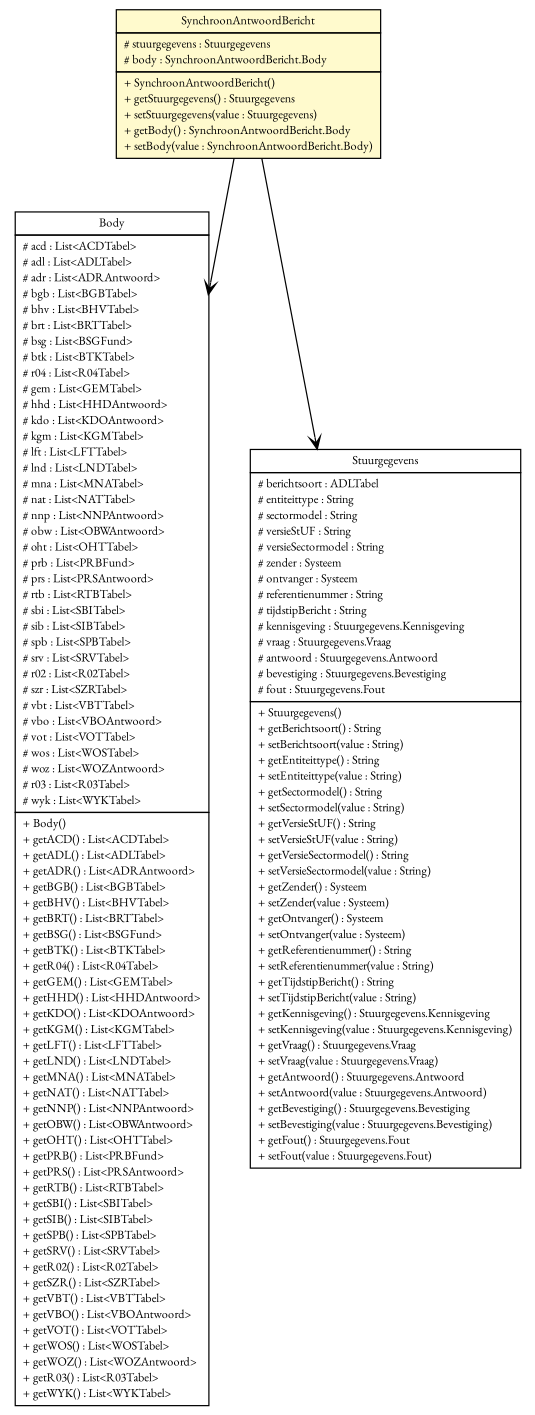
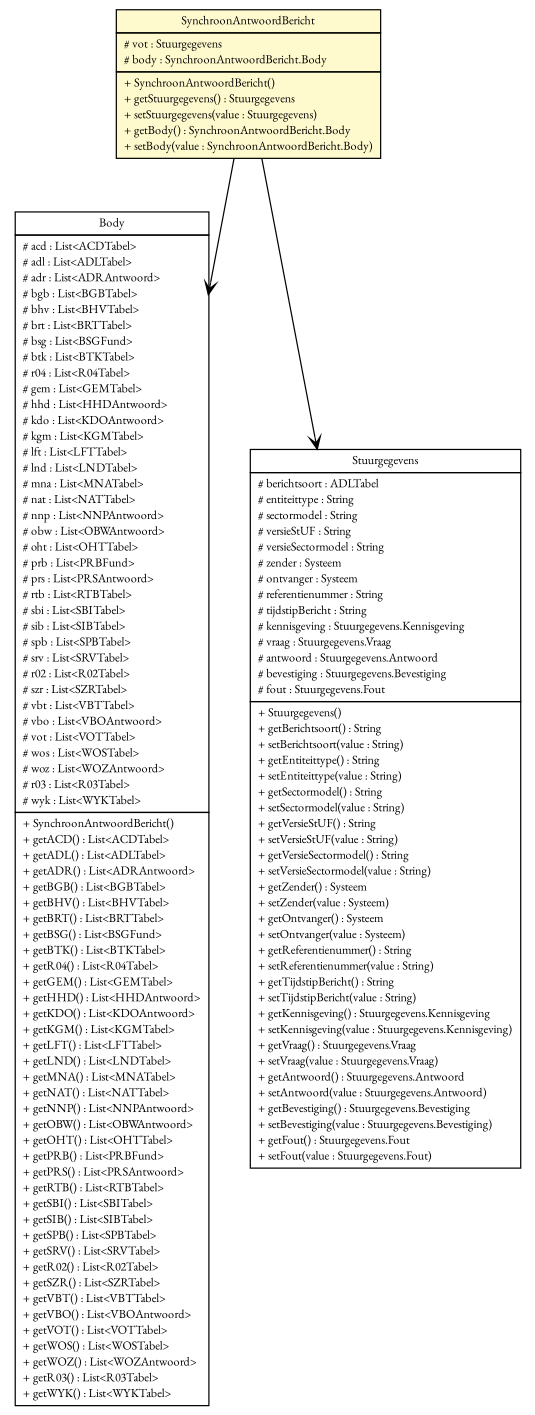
(197, 44) -> (173, 44)
(44, 823) -> (99, 823)
